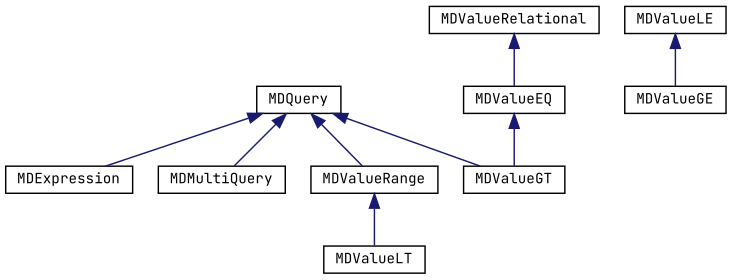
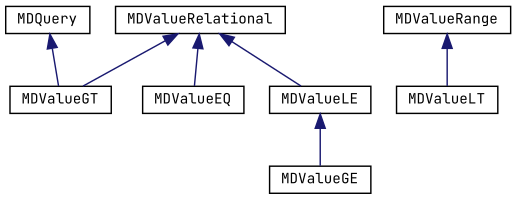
none -> (266, 64)
(342, 145) -> none
(514, 147) -> (124, 63)
(69, 180) -> none
(222, 180) -> none
